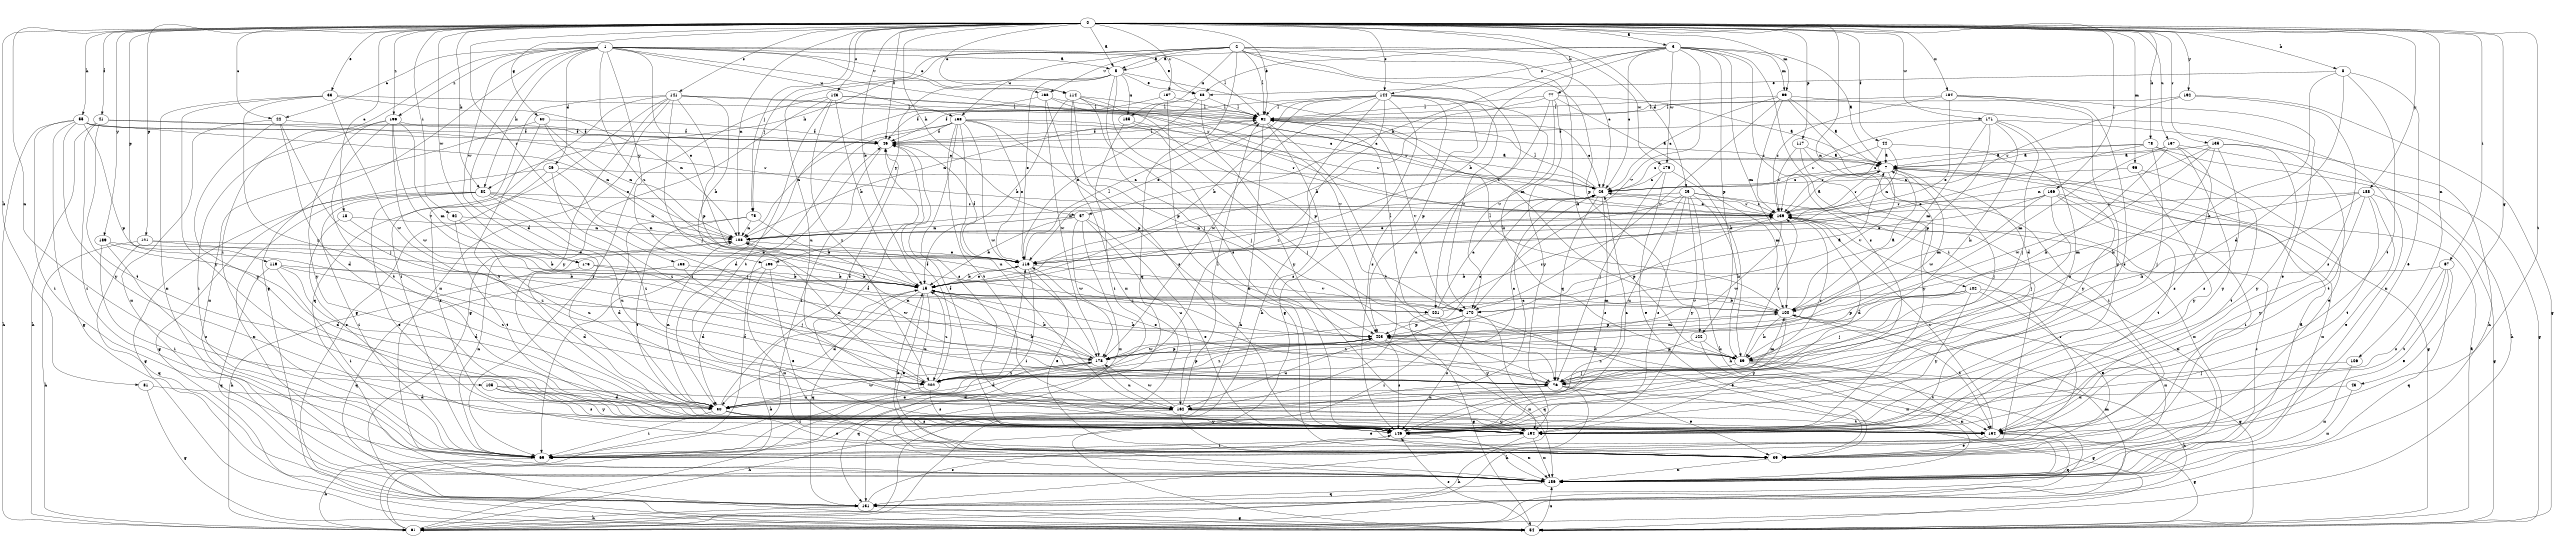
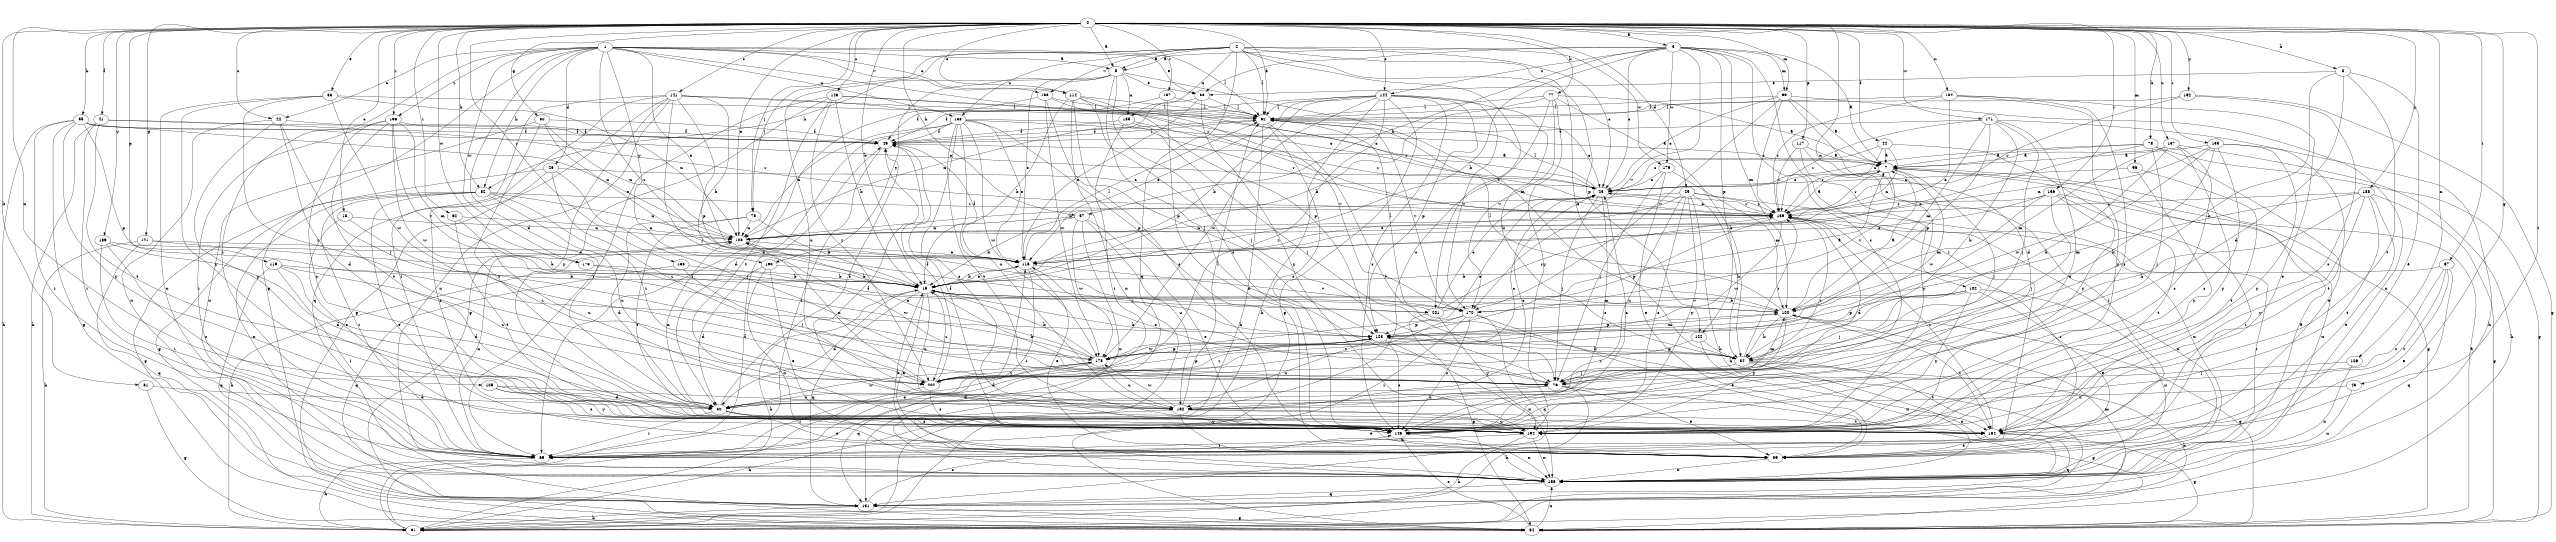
(899, 37) -> (1007, 132)
(1563, 289) -> (1563, 289)
(1379, 337) -> (1379, 337)
(581, 340) -> none
(1742, 361) -> (1742, 361)
